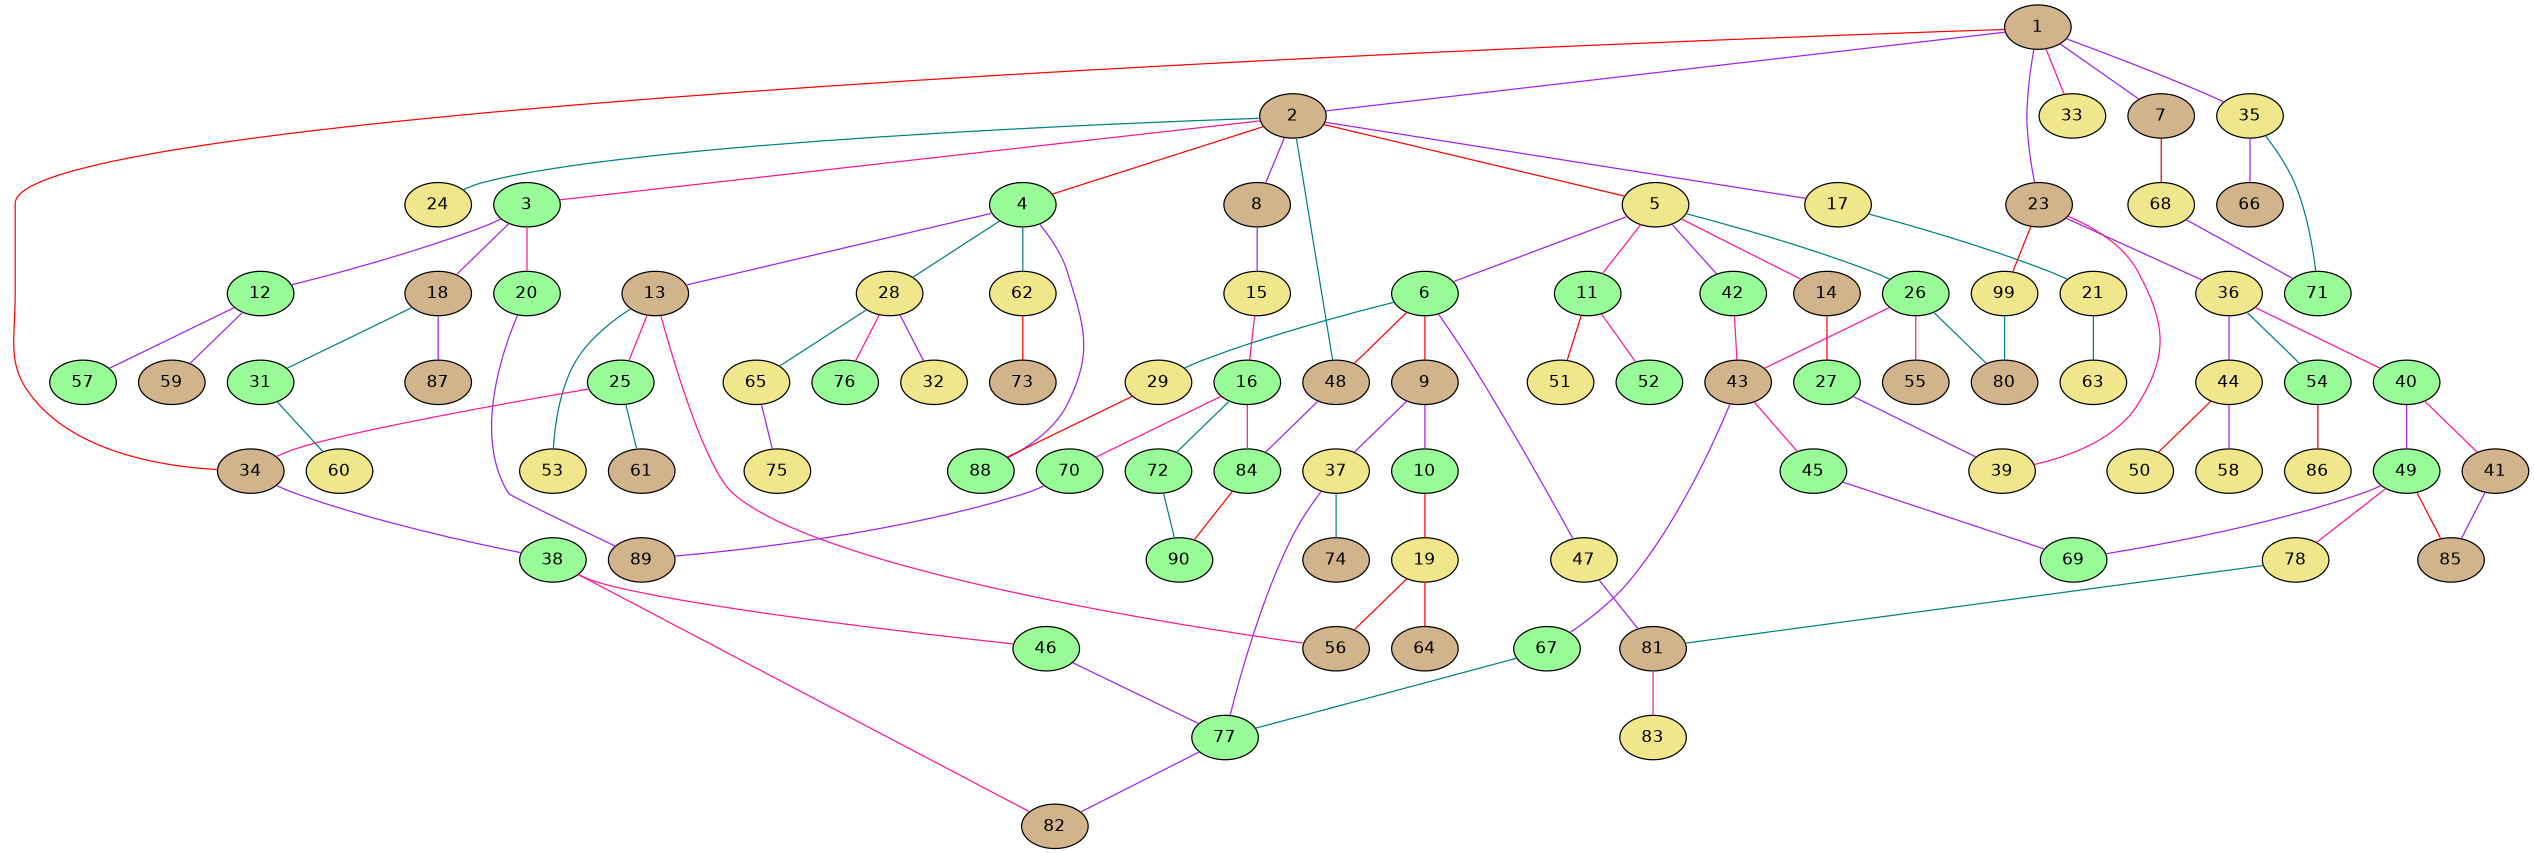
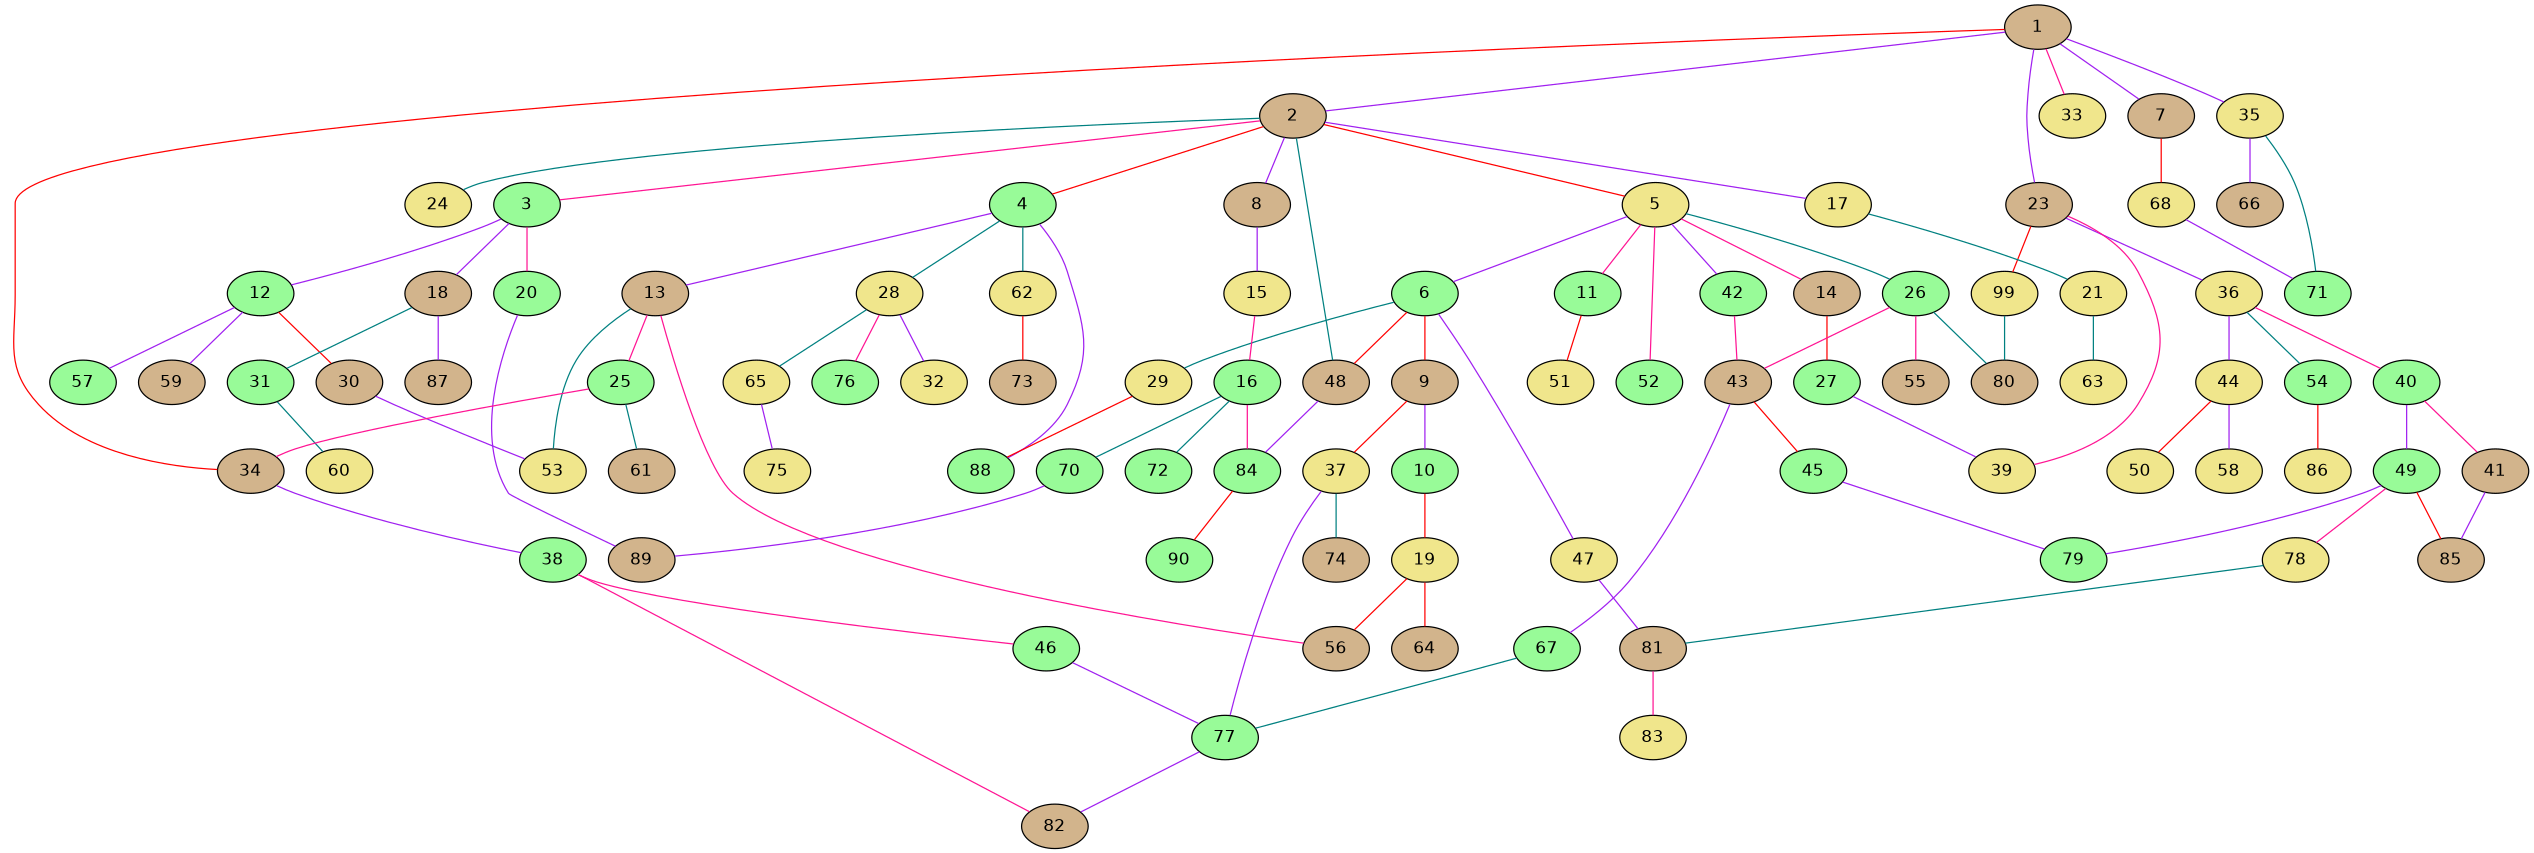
(1619, 338) -> (1652, 293)
none -> (349, 382)
(1159, 427) -> (1159, 427)
(1381, 427) -> (1381, 427)
(1776, 427) -> (1776, 427)
(1169, 515) -> none
(2074, 560) -> (2074, 560)
